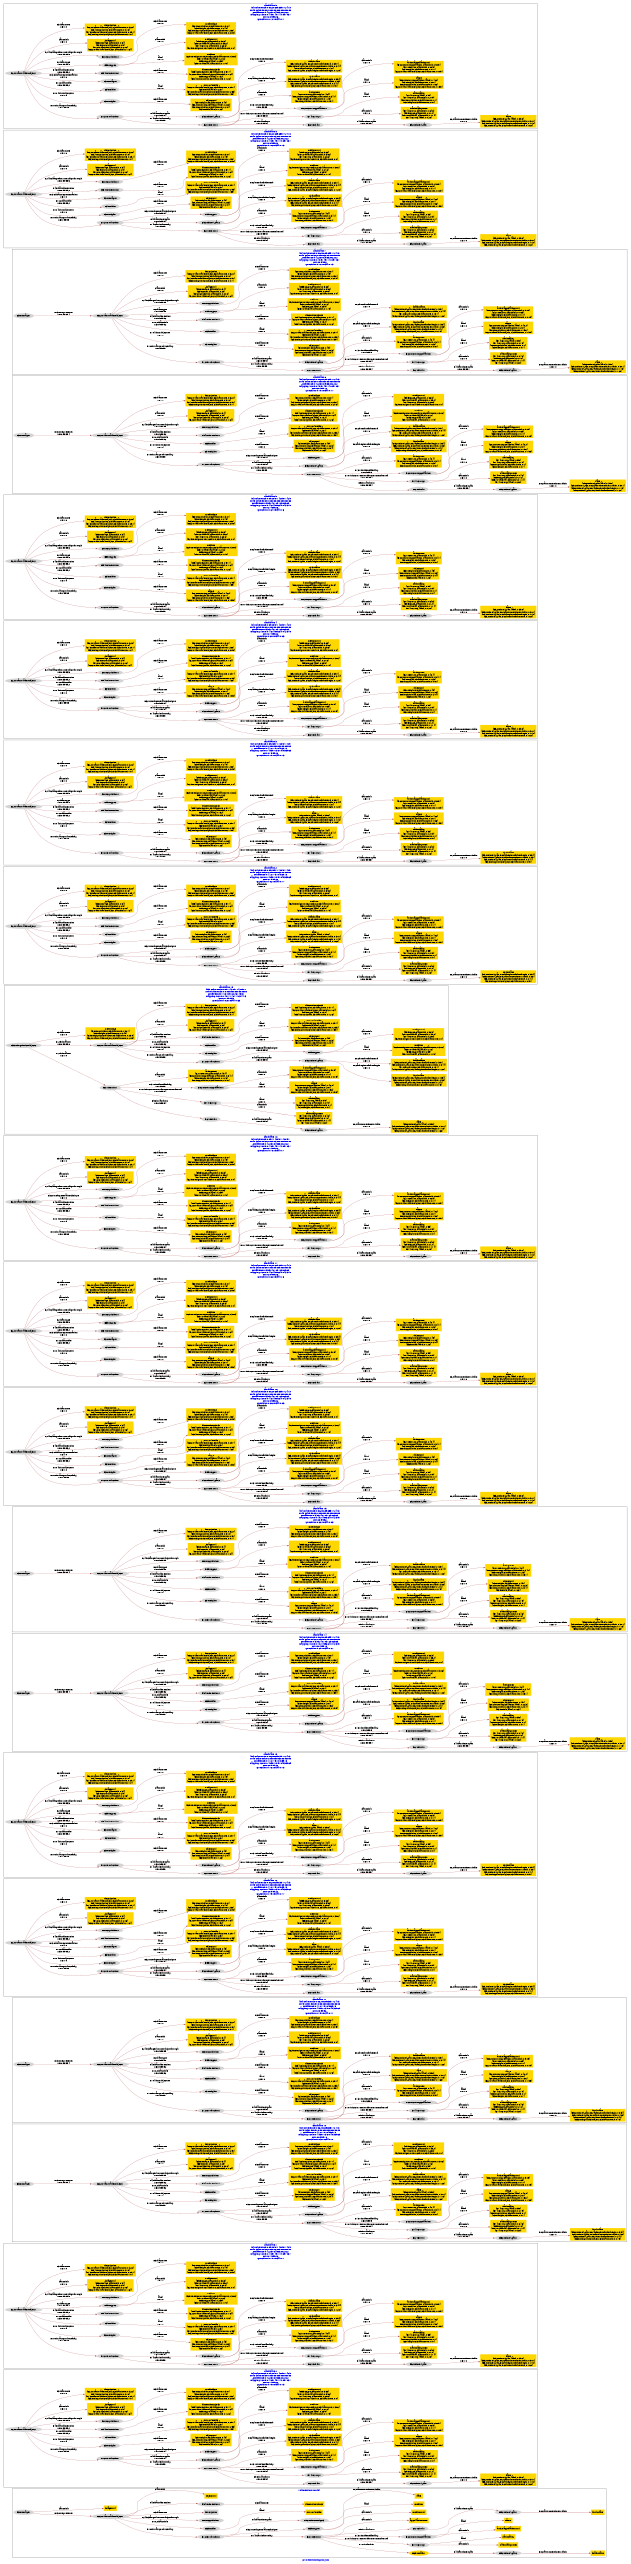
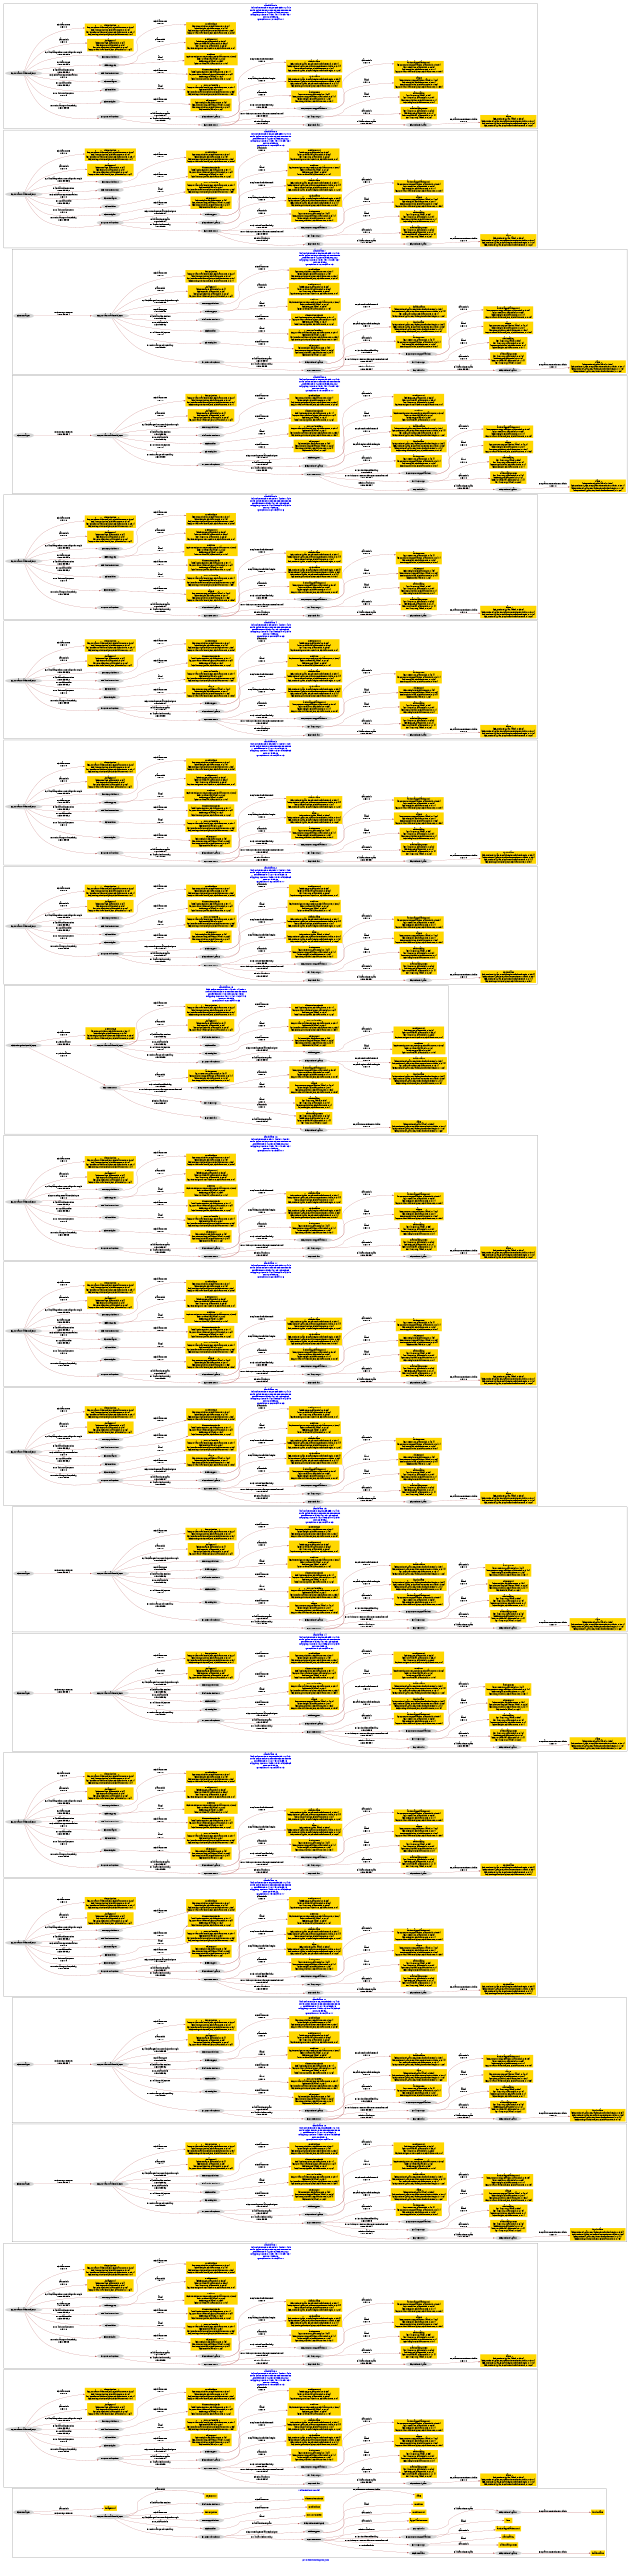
none -> (314, 2507)
(211, 2512) -> (211, 2512)
(508, 2520) -> (508, 2520)
(419, 2553) -> (419, 2553)
